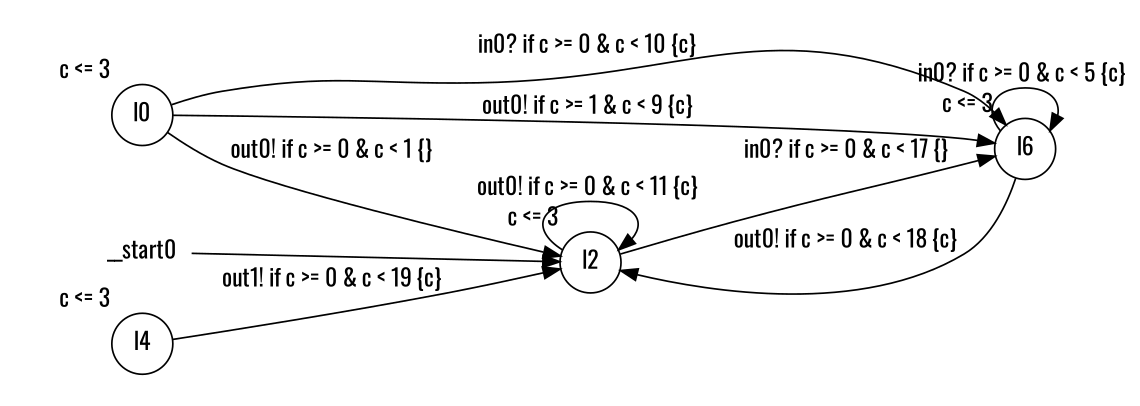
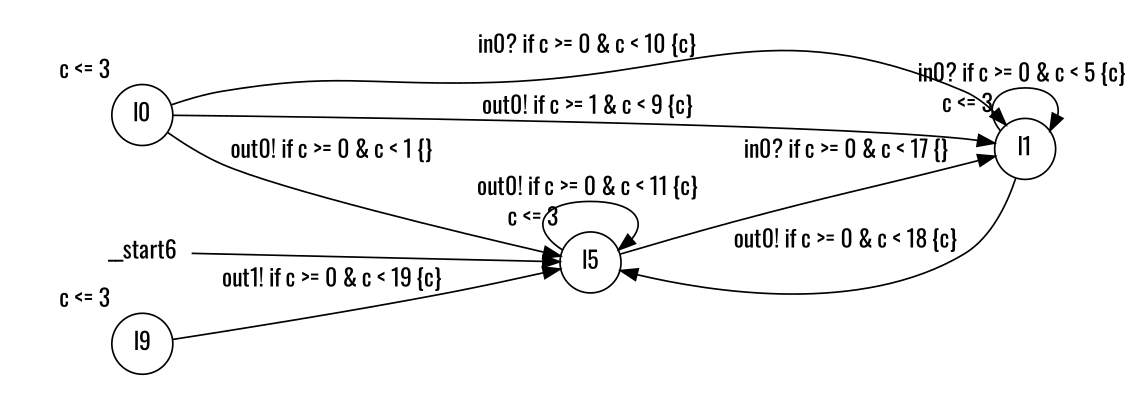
(1025, 149) -> (1025, 149)
(142, 252) -> (142, 252)
(591, 262) -> (591, 262)
(142, 344) -> (142, 344)
